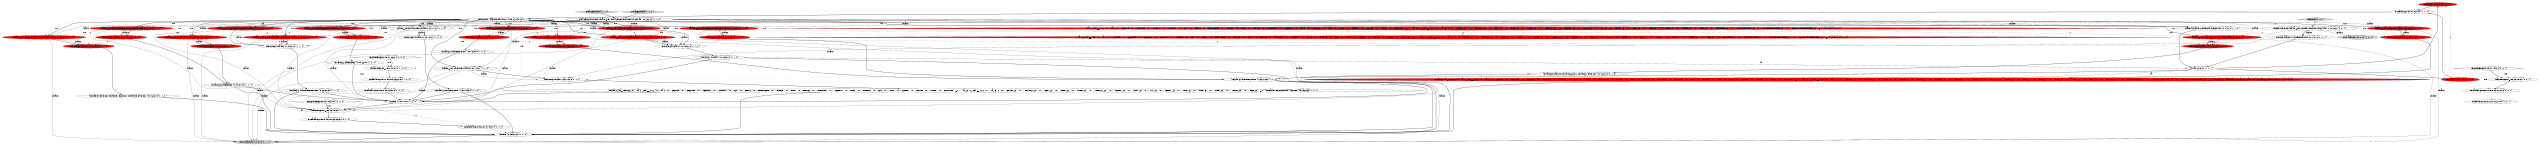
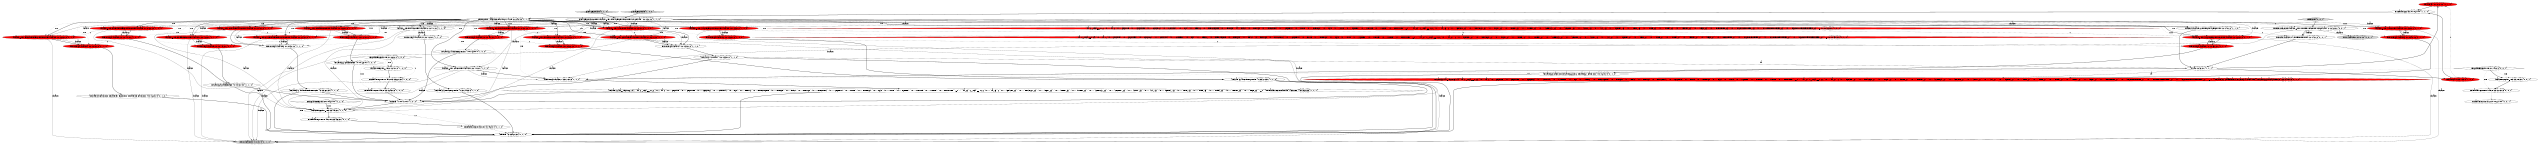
(1735, 75) -> (1387, 72)
(432, 97) -> none
(302, 111) -> (302, 111)
